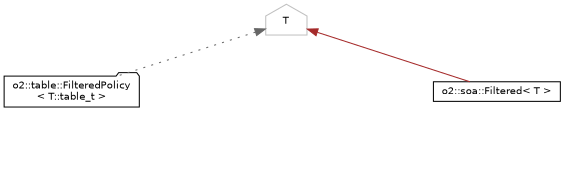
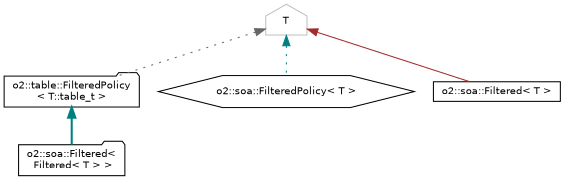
none -> (286, 92)
none -> (72, 160)
